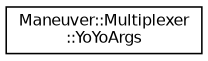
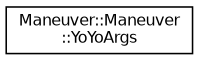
(104, 30) -> (99, 30)
